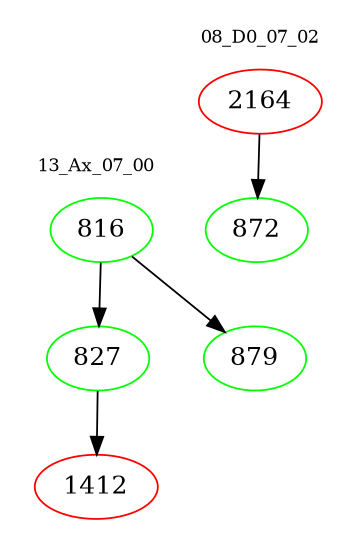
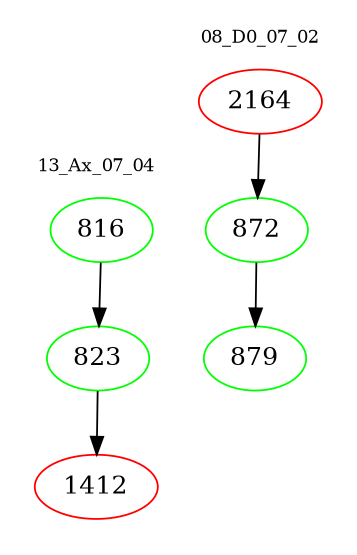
(96, 167) -> (96, 167)
(160, 279) -> (256, 286)
(98, 358) -> (98, 358)
